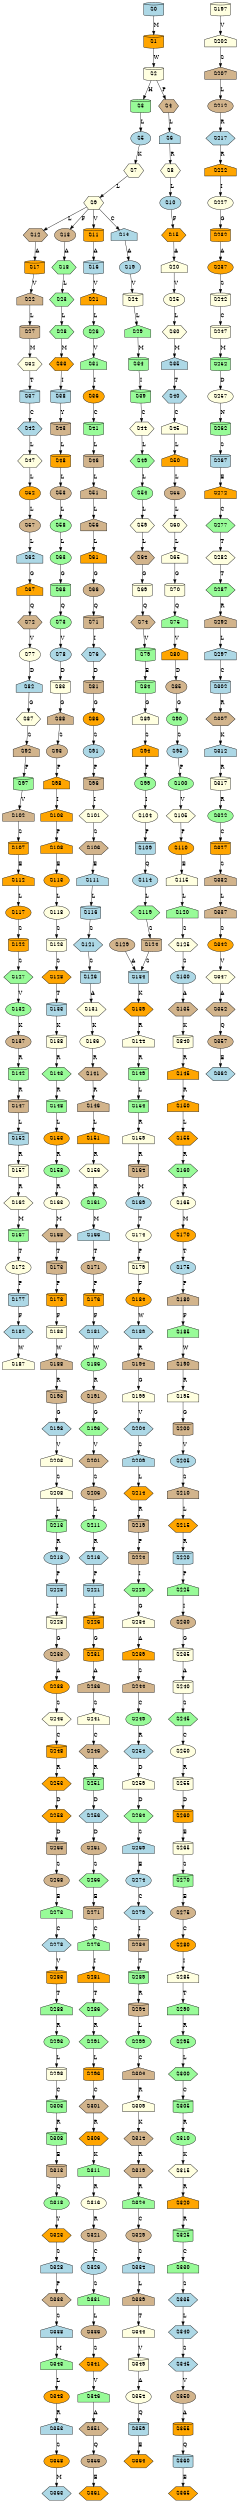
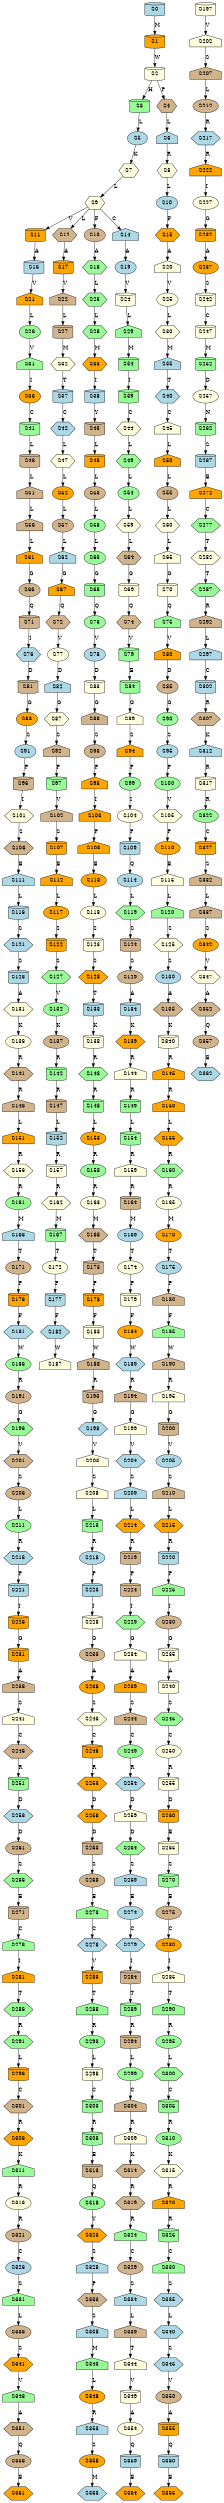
(146, 959) -> (130, 959)
